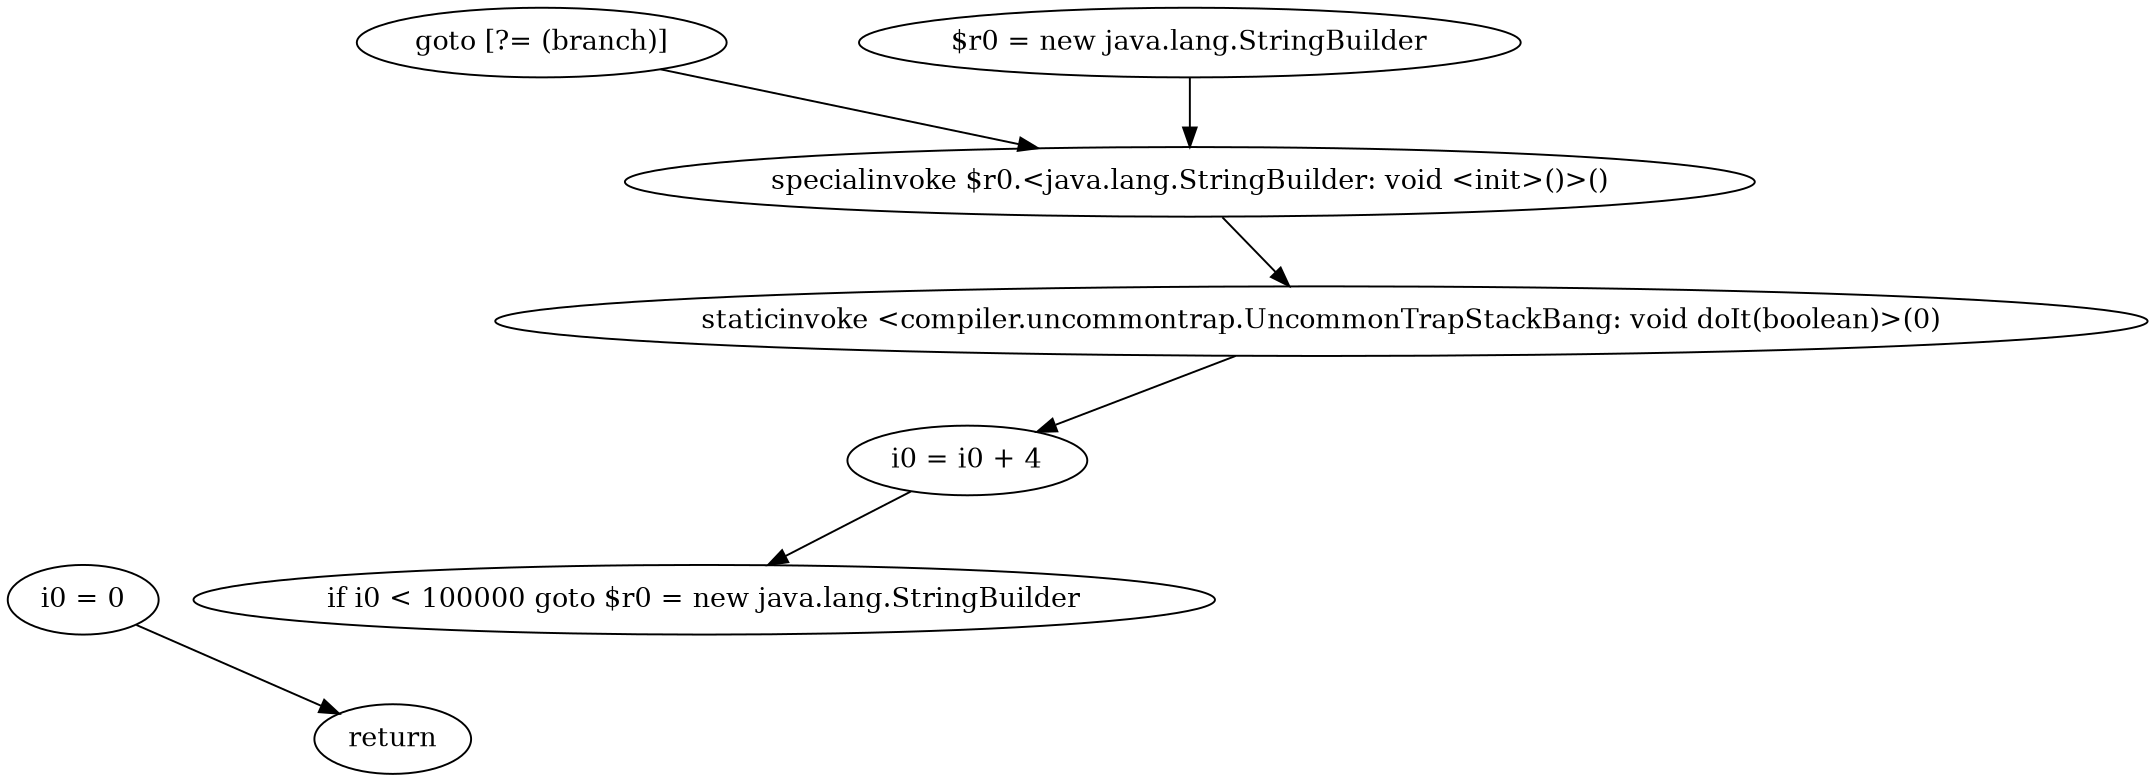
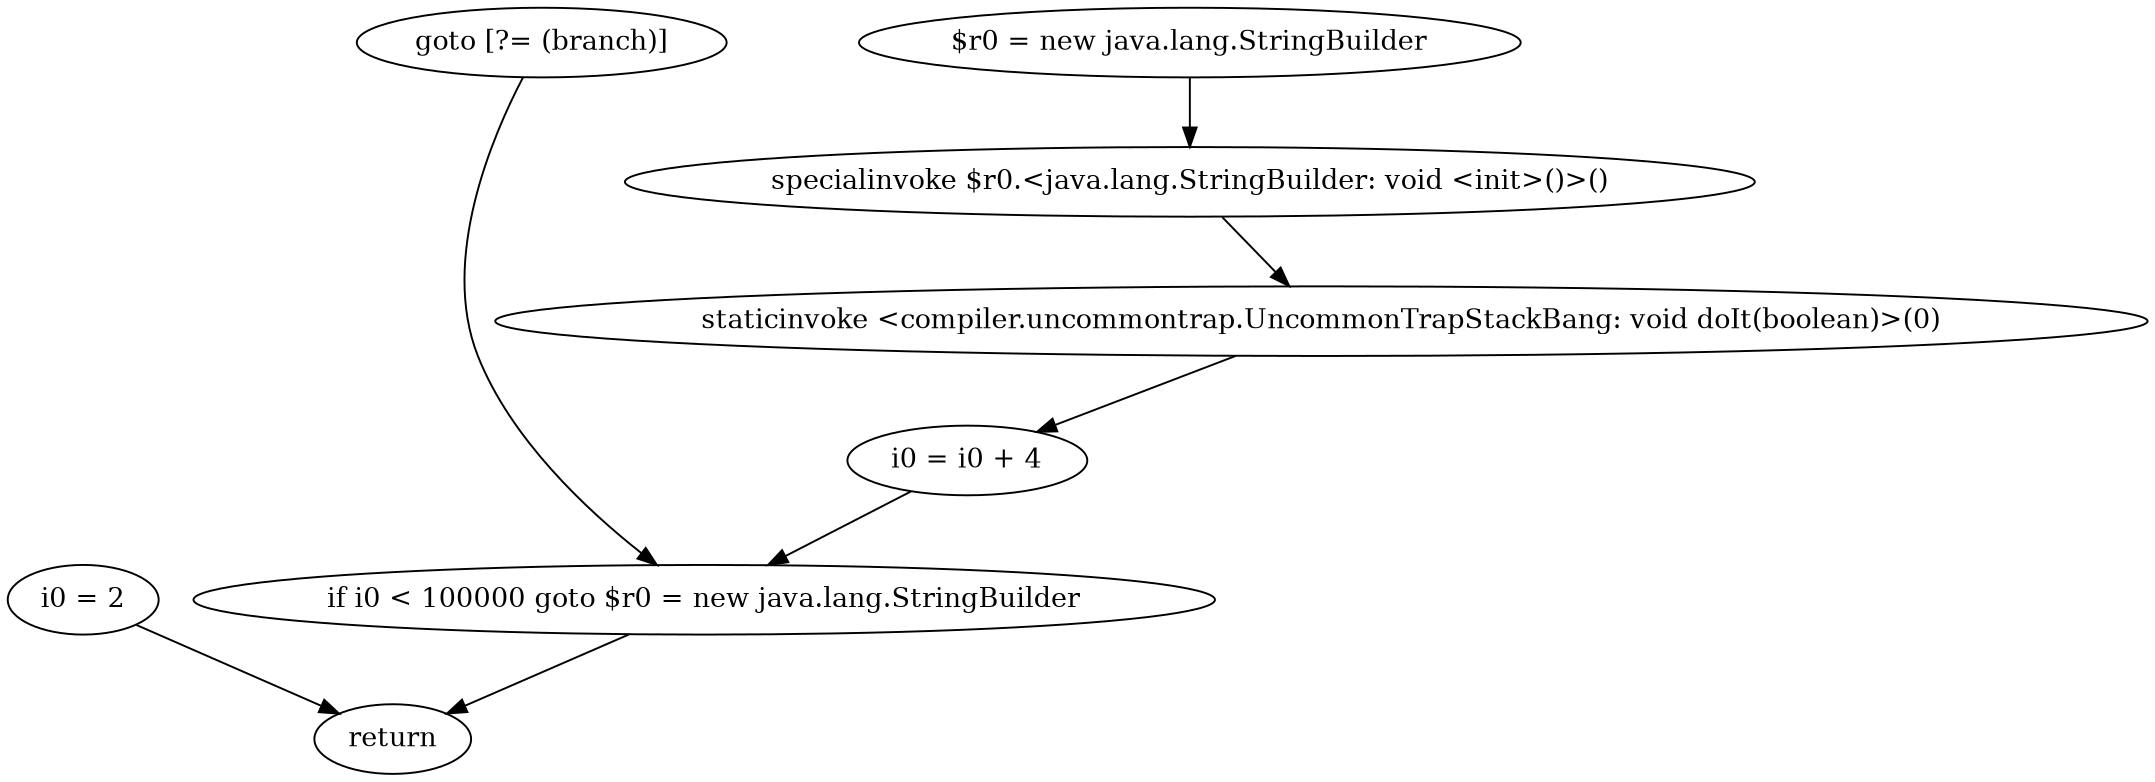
(840, 107) -> (474, 341)
(83, 600) -> (83, 600)
none -> (547, 670)
